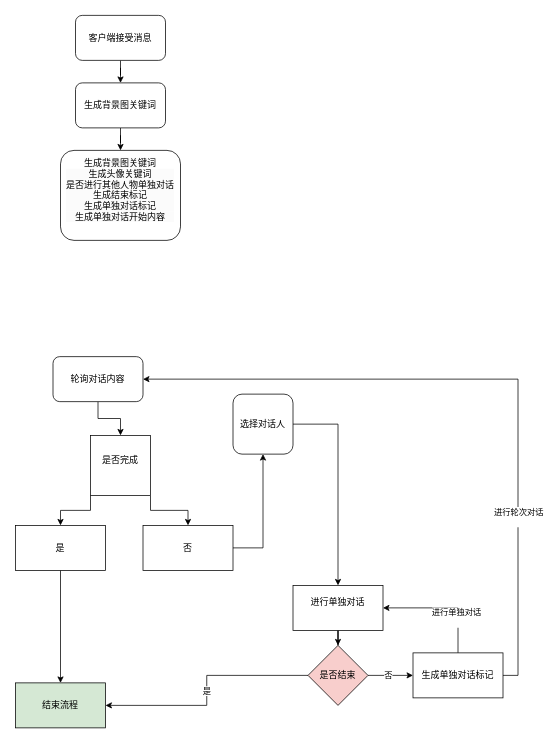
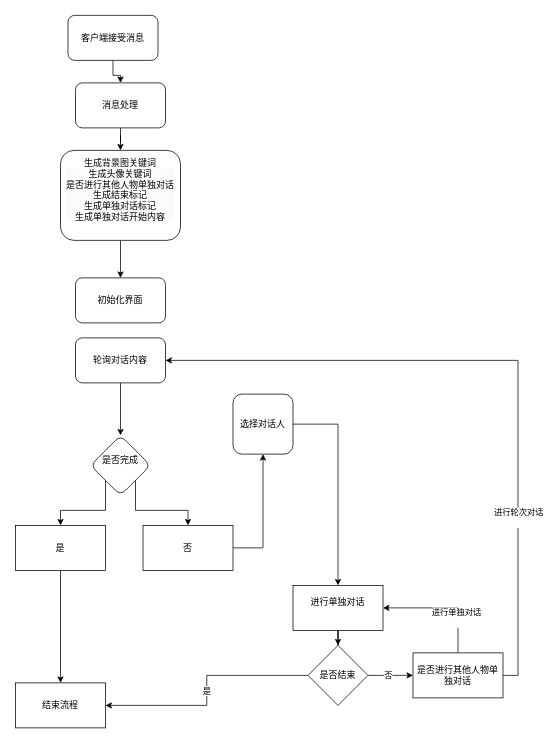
(120, 38) -> (113, 38)
(120, 105) -> (120, 105)
none -> (120, 257)
none -> (120, 300)
(98, 379) -> (120, 360)
(120, 465) -> (120, 465)
(338, 675) -> (338, 675)
(458, 675) -> (458, 675)
(60, 705) -> (60, 705)
